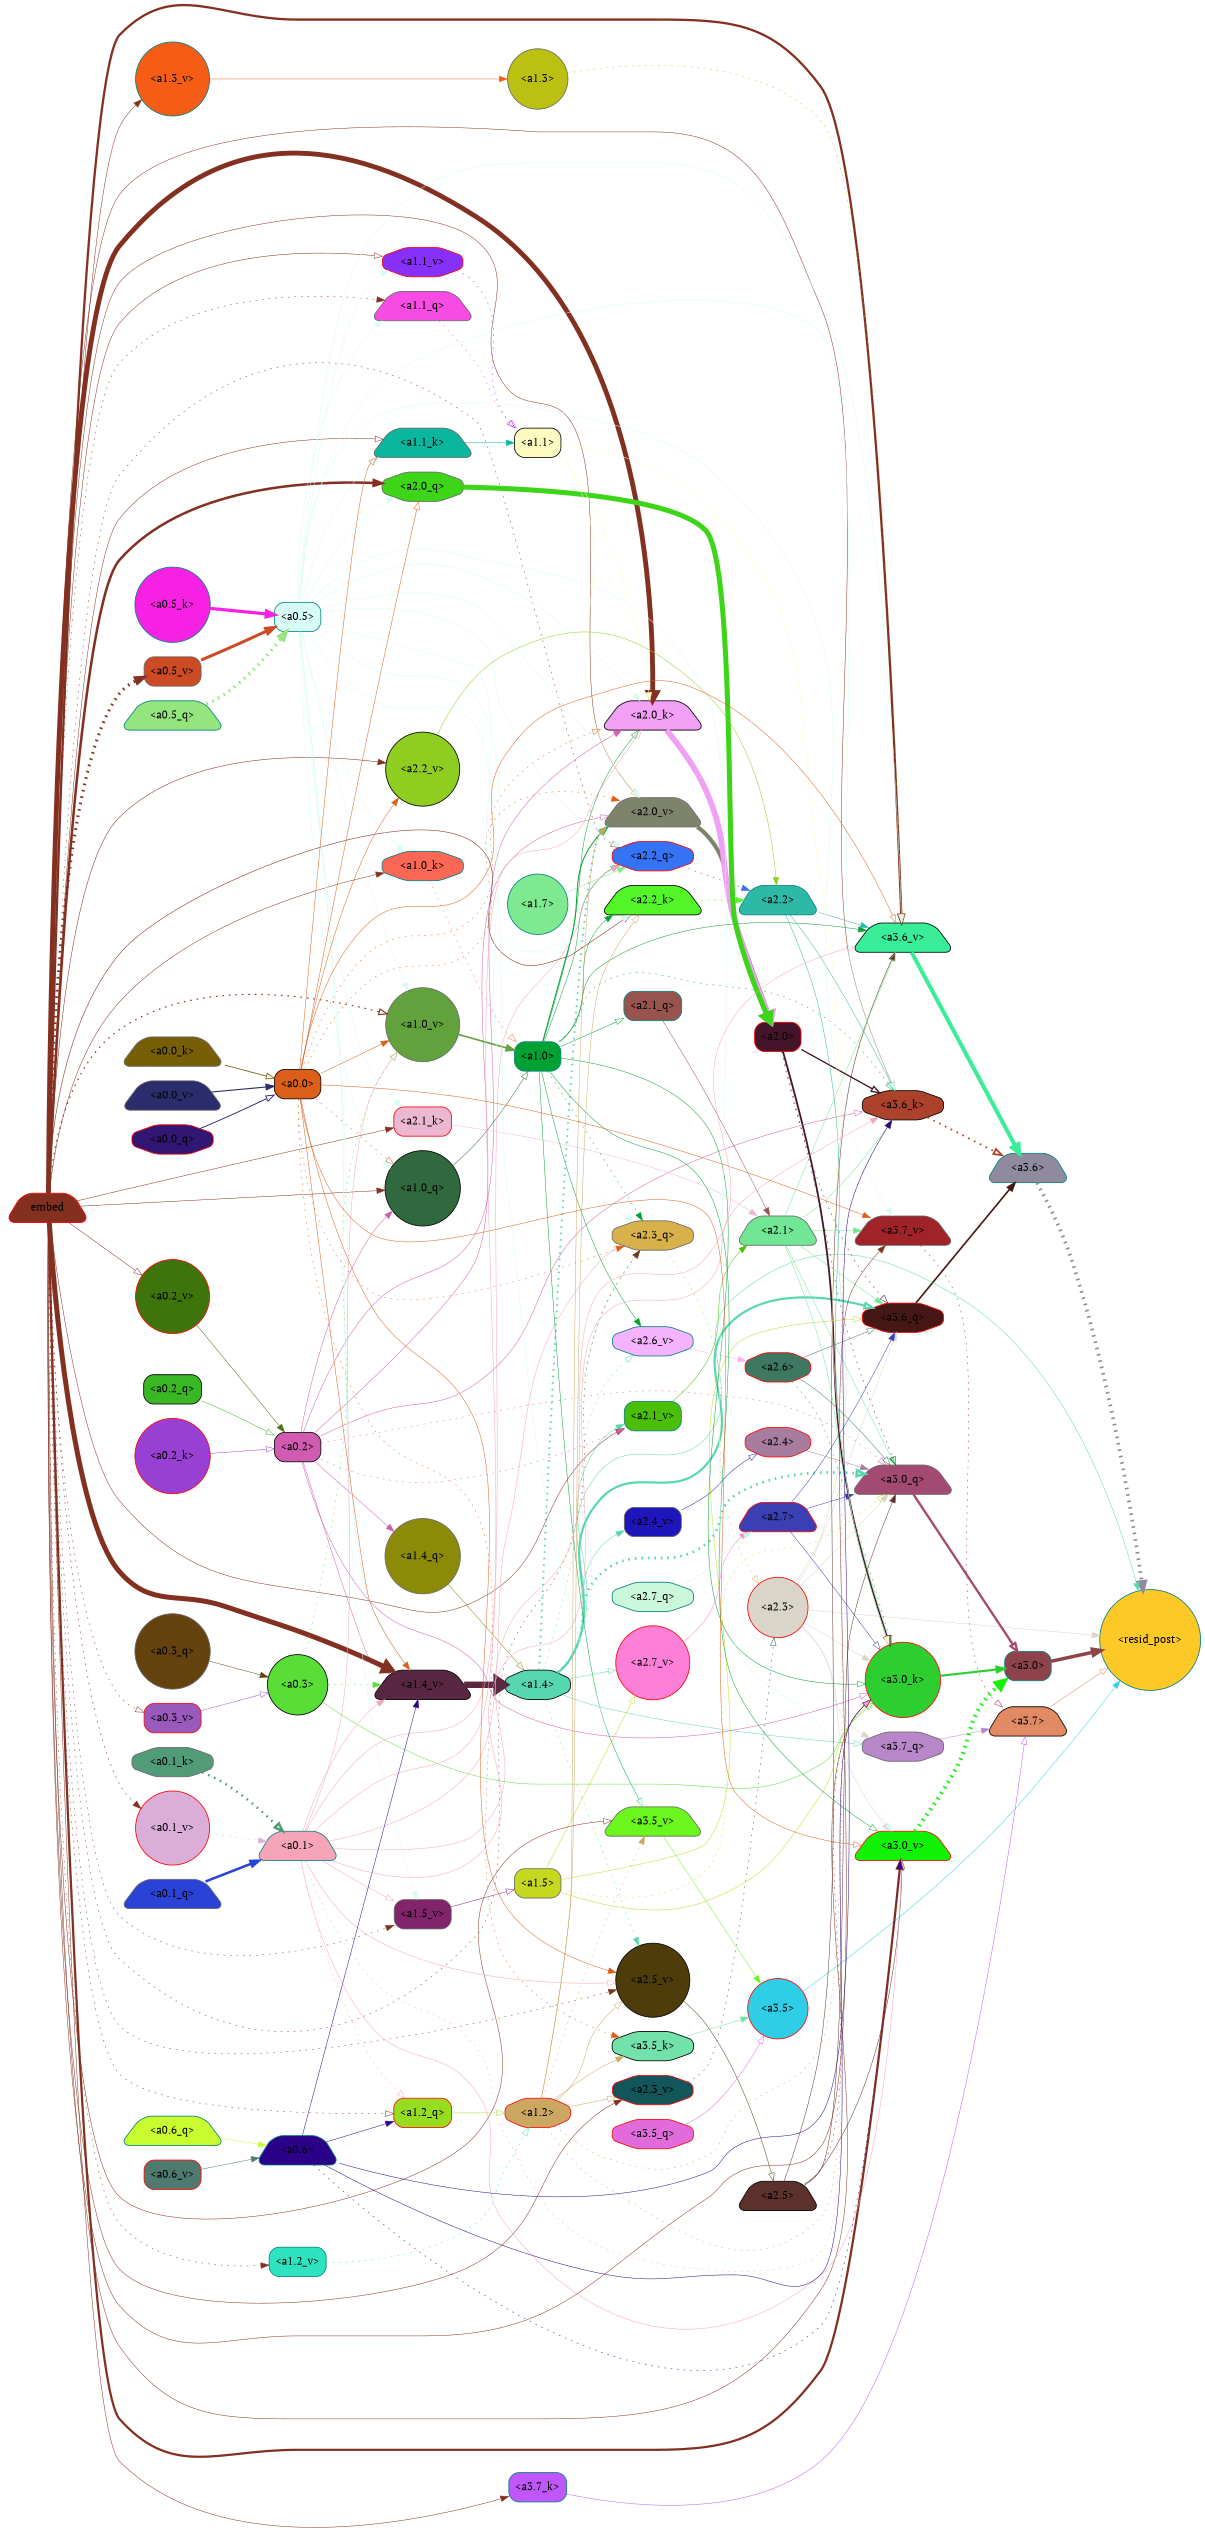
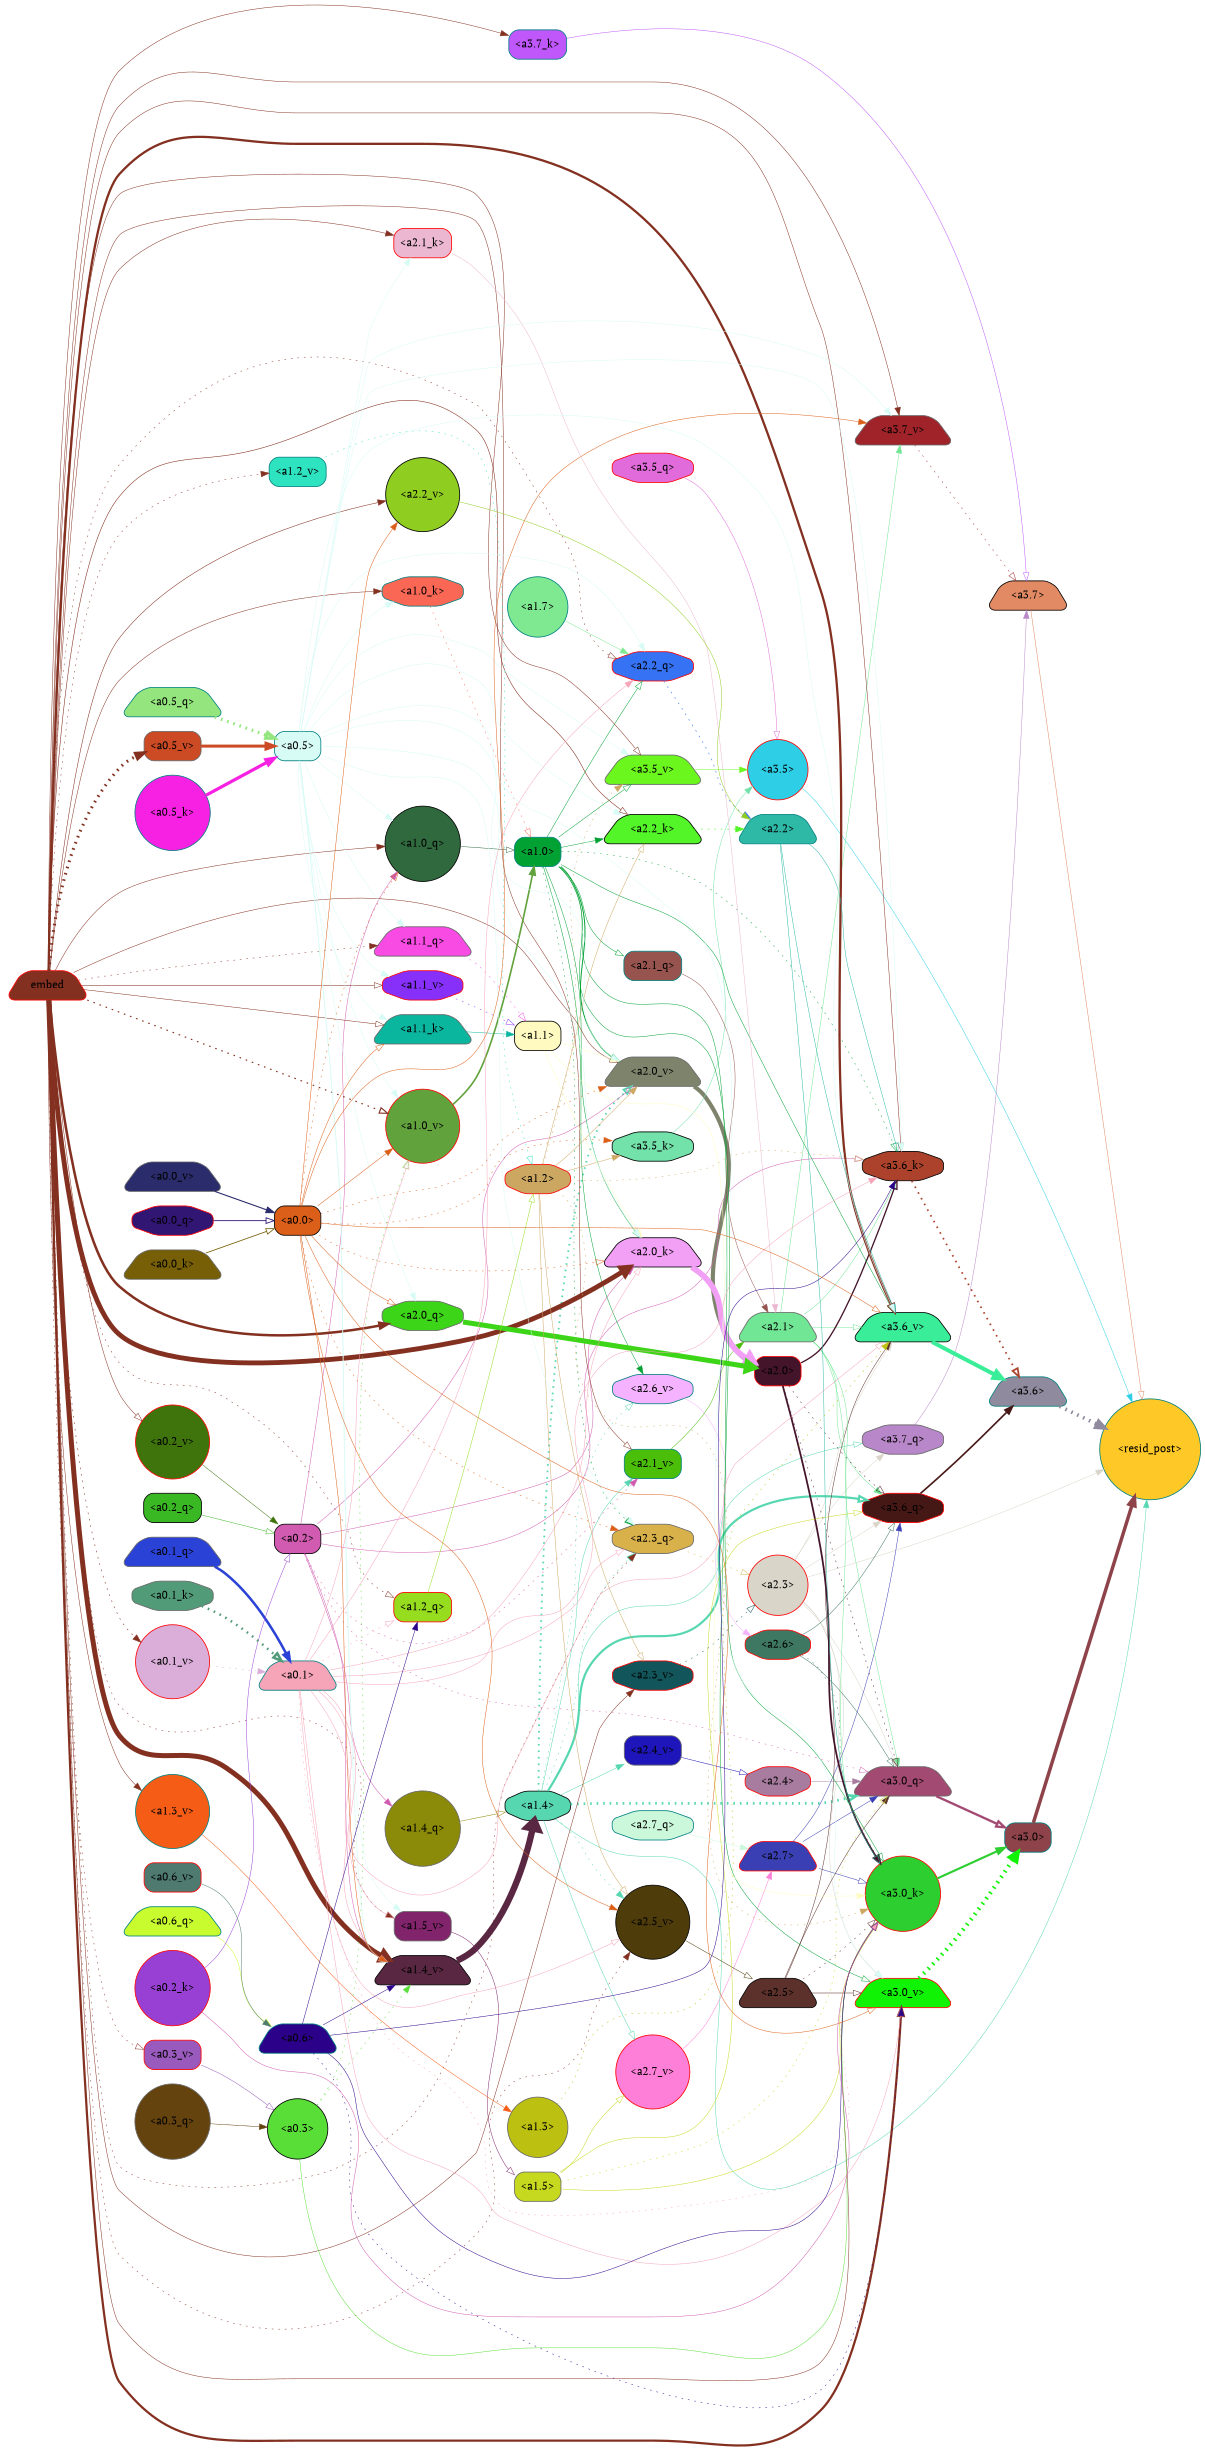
(423, 1025) -> (423, 1126)
(519, 1712) -> (590, 2317)
